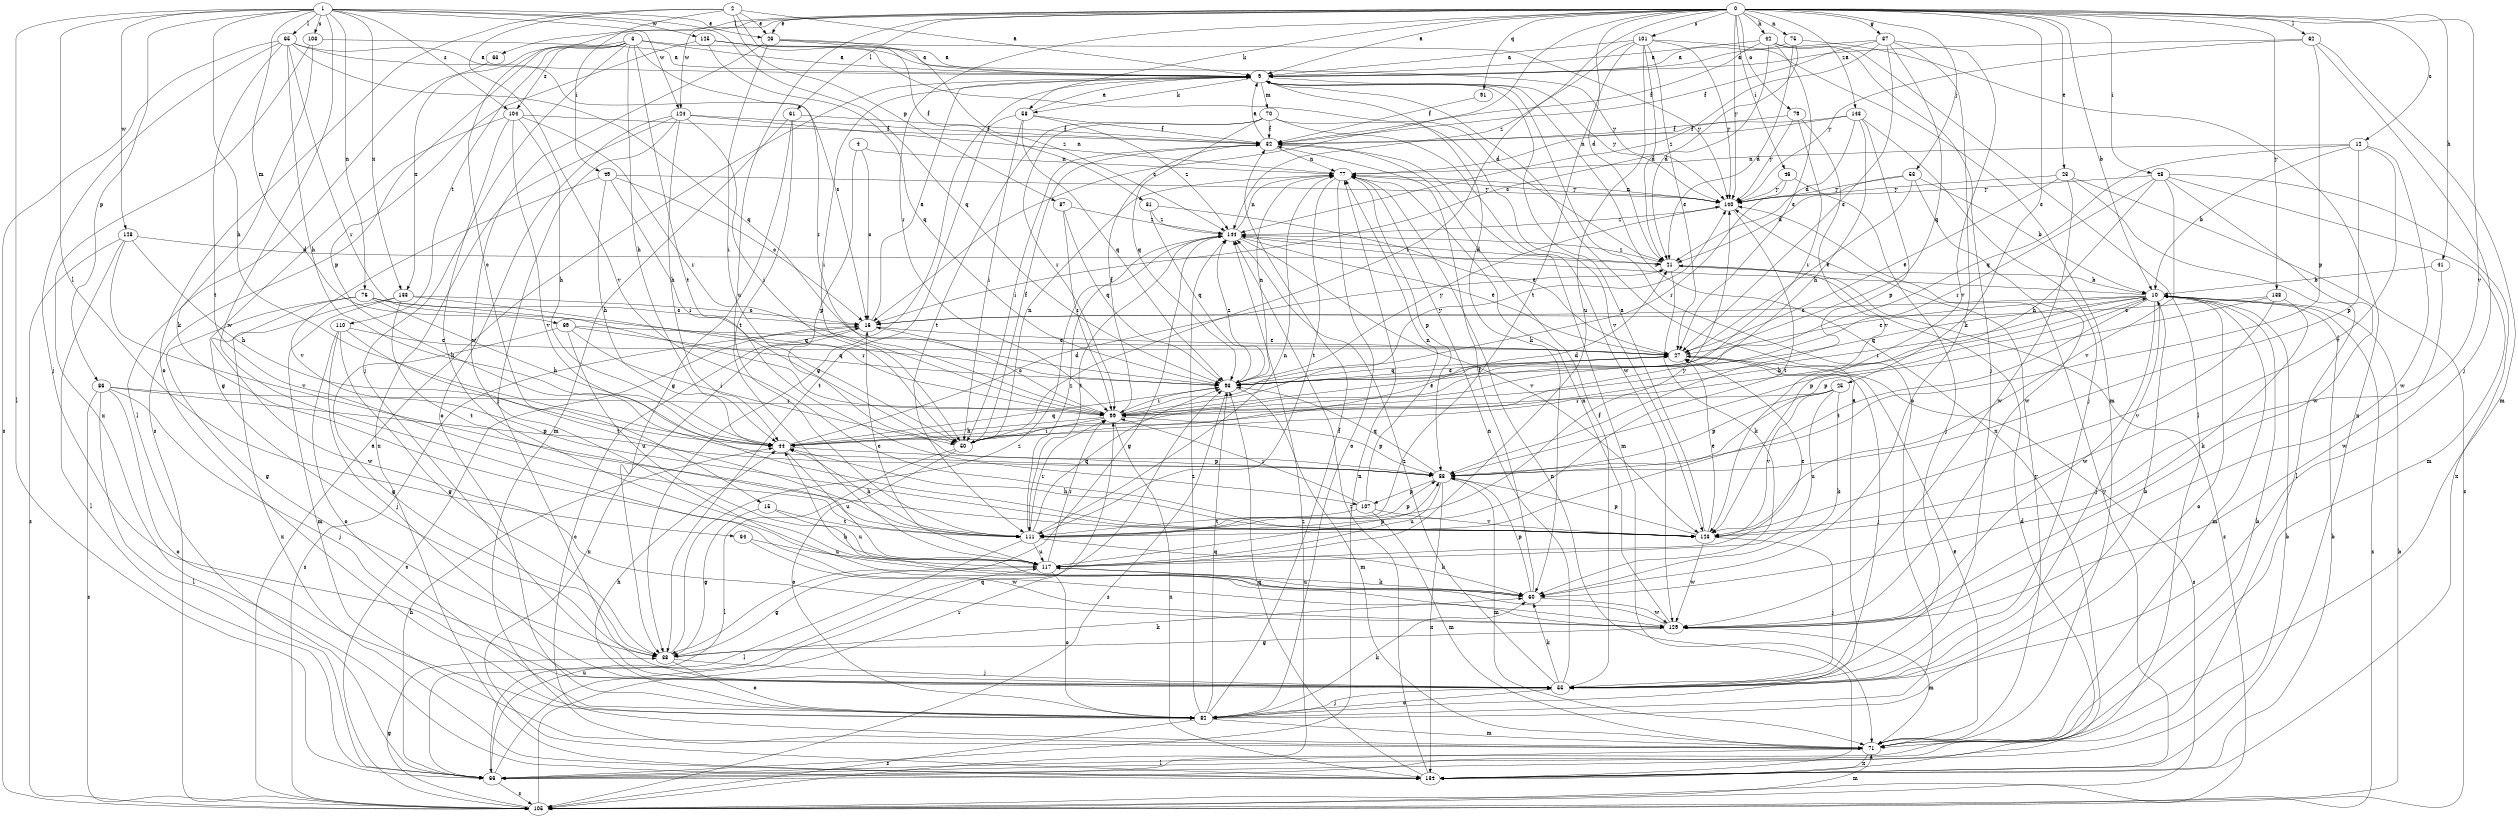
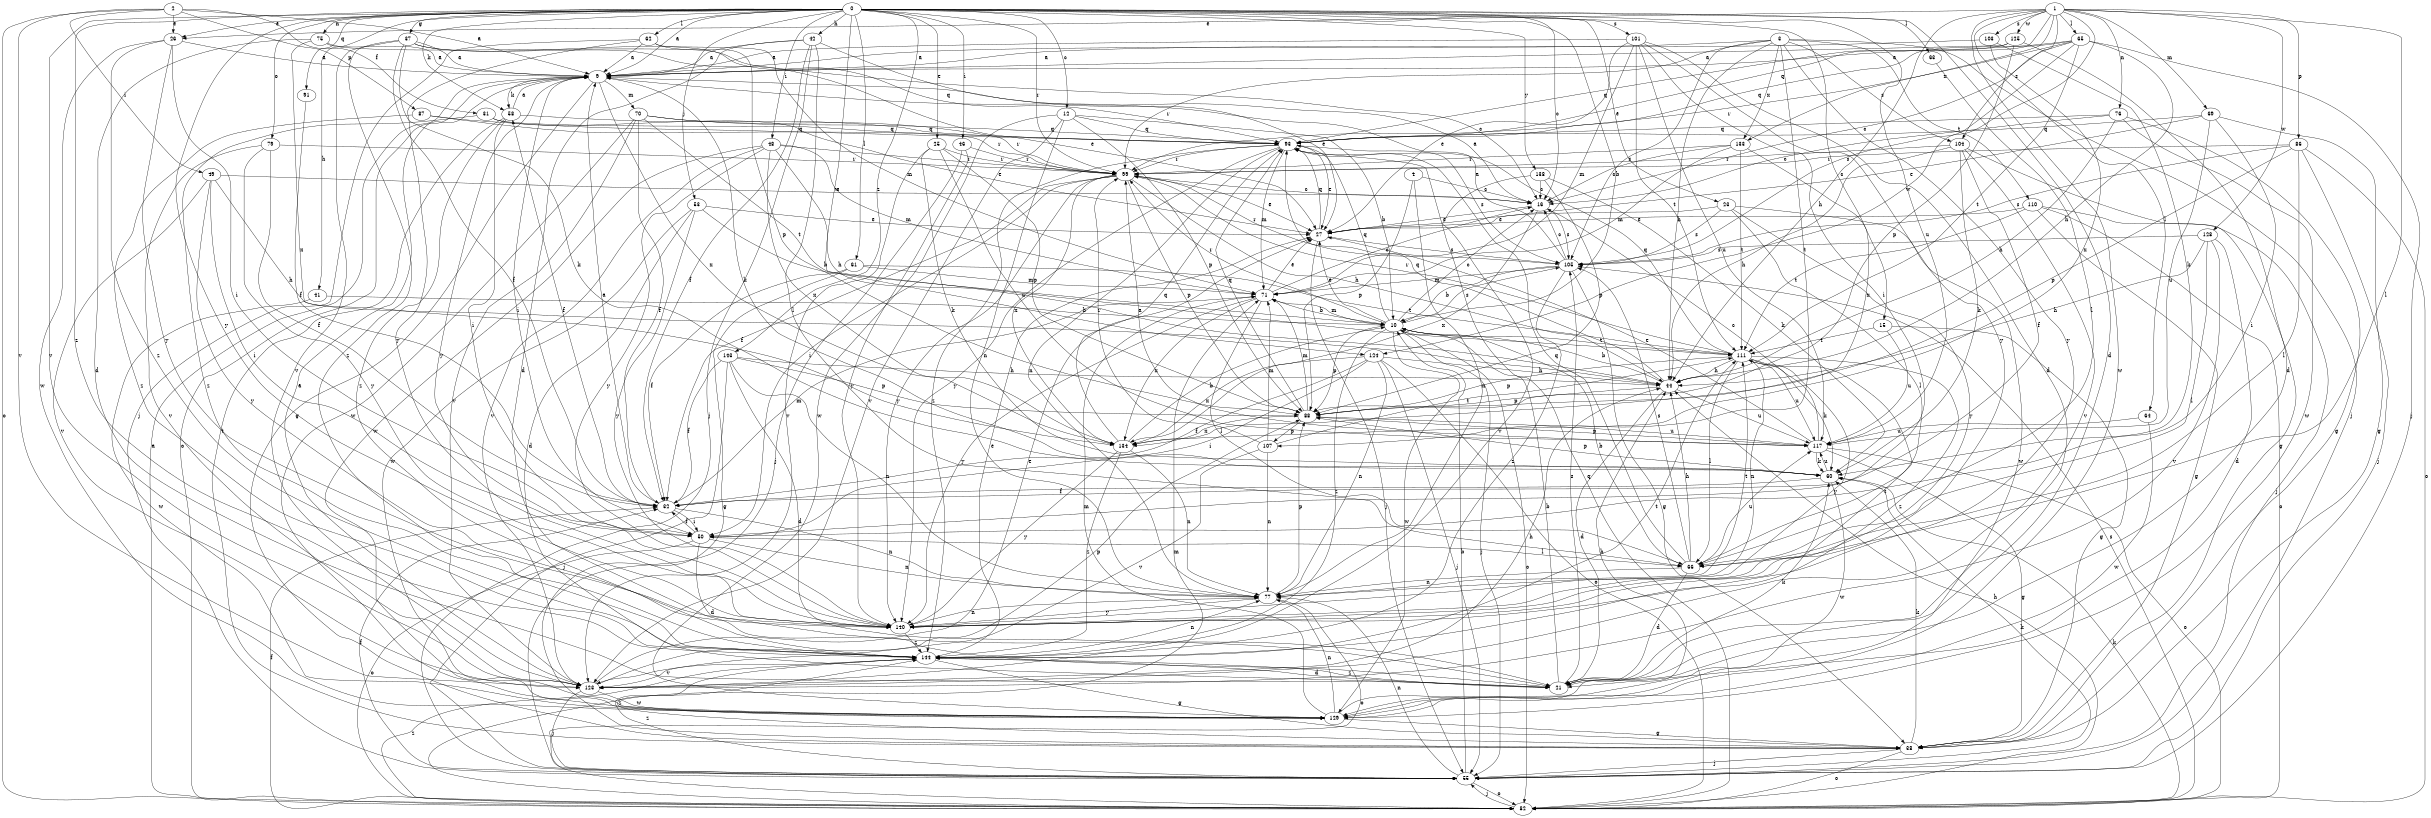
(1145, 129) -> (570, 340)
(1071, 492) -> (1140, 311)
